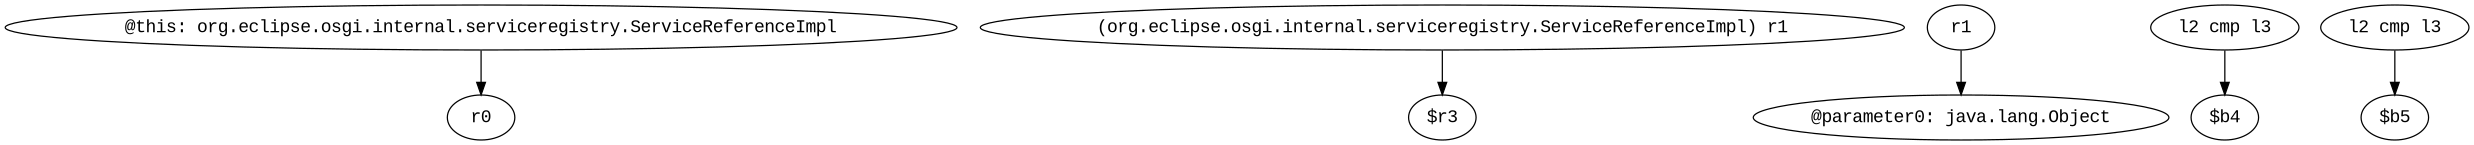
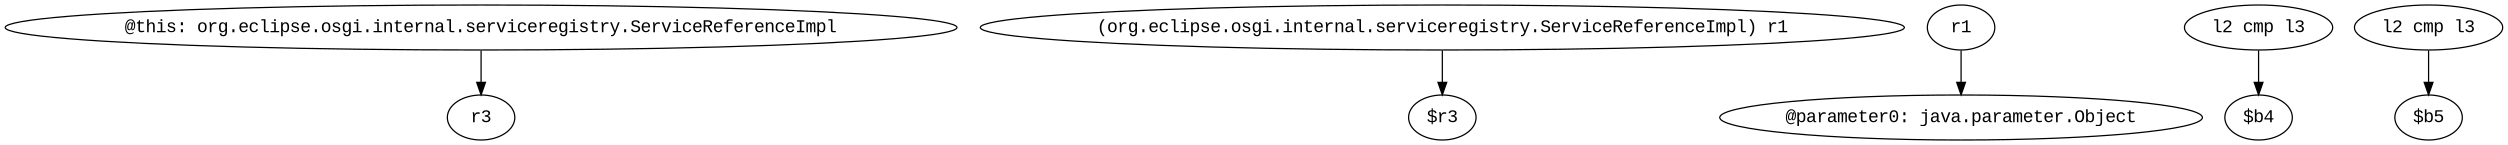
(481, 118) -> (481, 118)
(1961, 118) -> (1961, 118)
